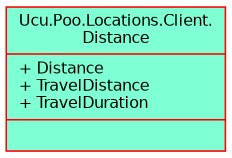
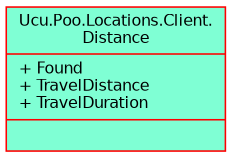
(62, 69) -> (51, 69)
